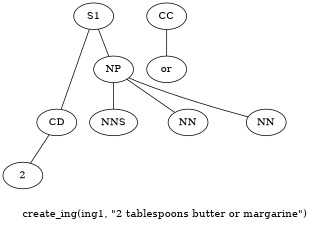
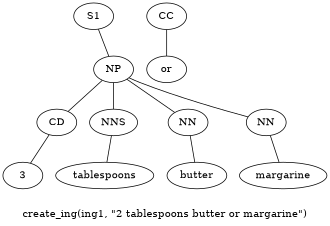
(75, 69) -> (85, 96)
(23, 176) -> (23, 176)
none -> (105, 176)
none -> (197, 176)
none -> (283, 176)
